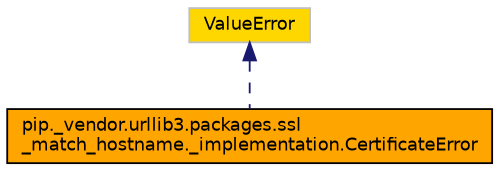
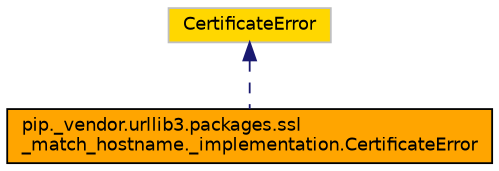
(250, 25) -> (250, 25)
